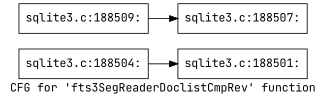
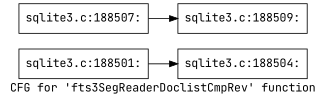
(159, 19) -> (159, 19)
(159, 64) -> (159, 64)
